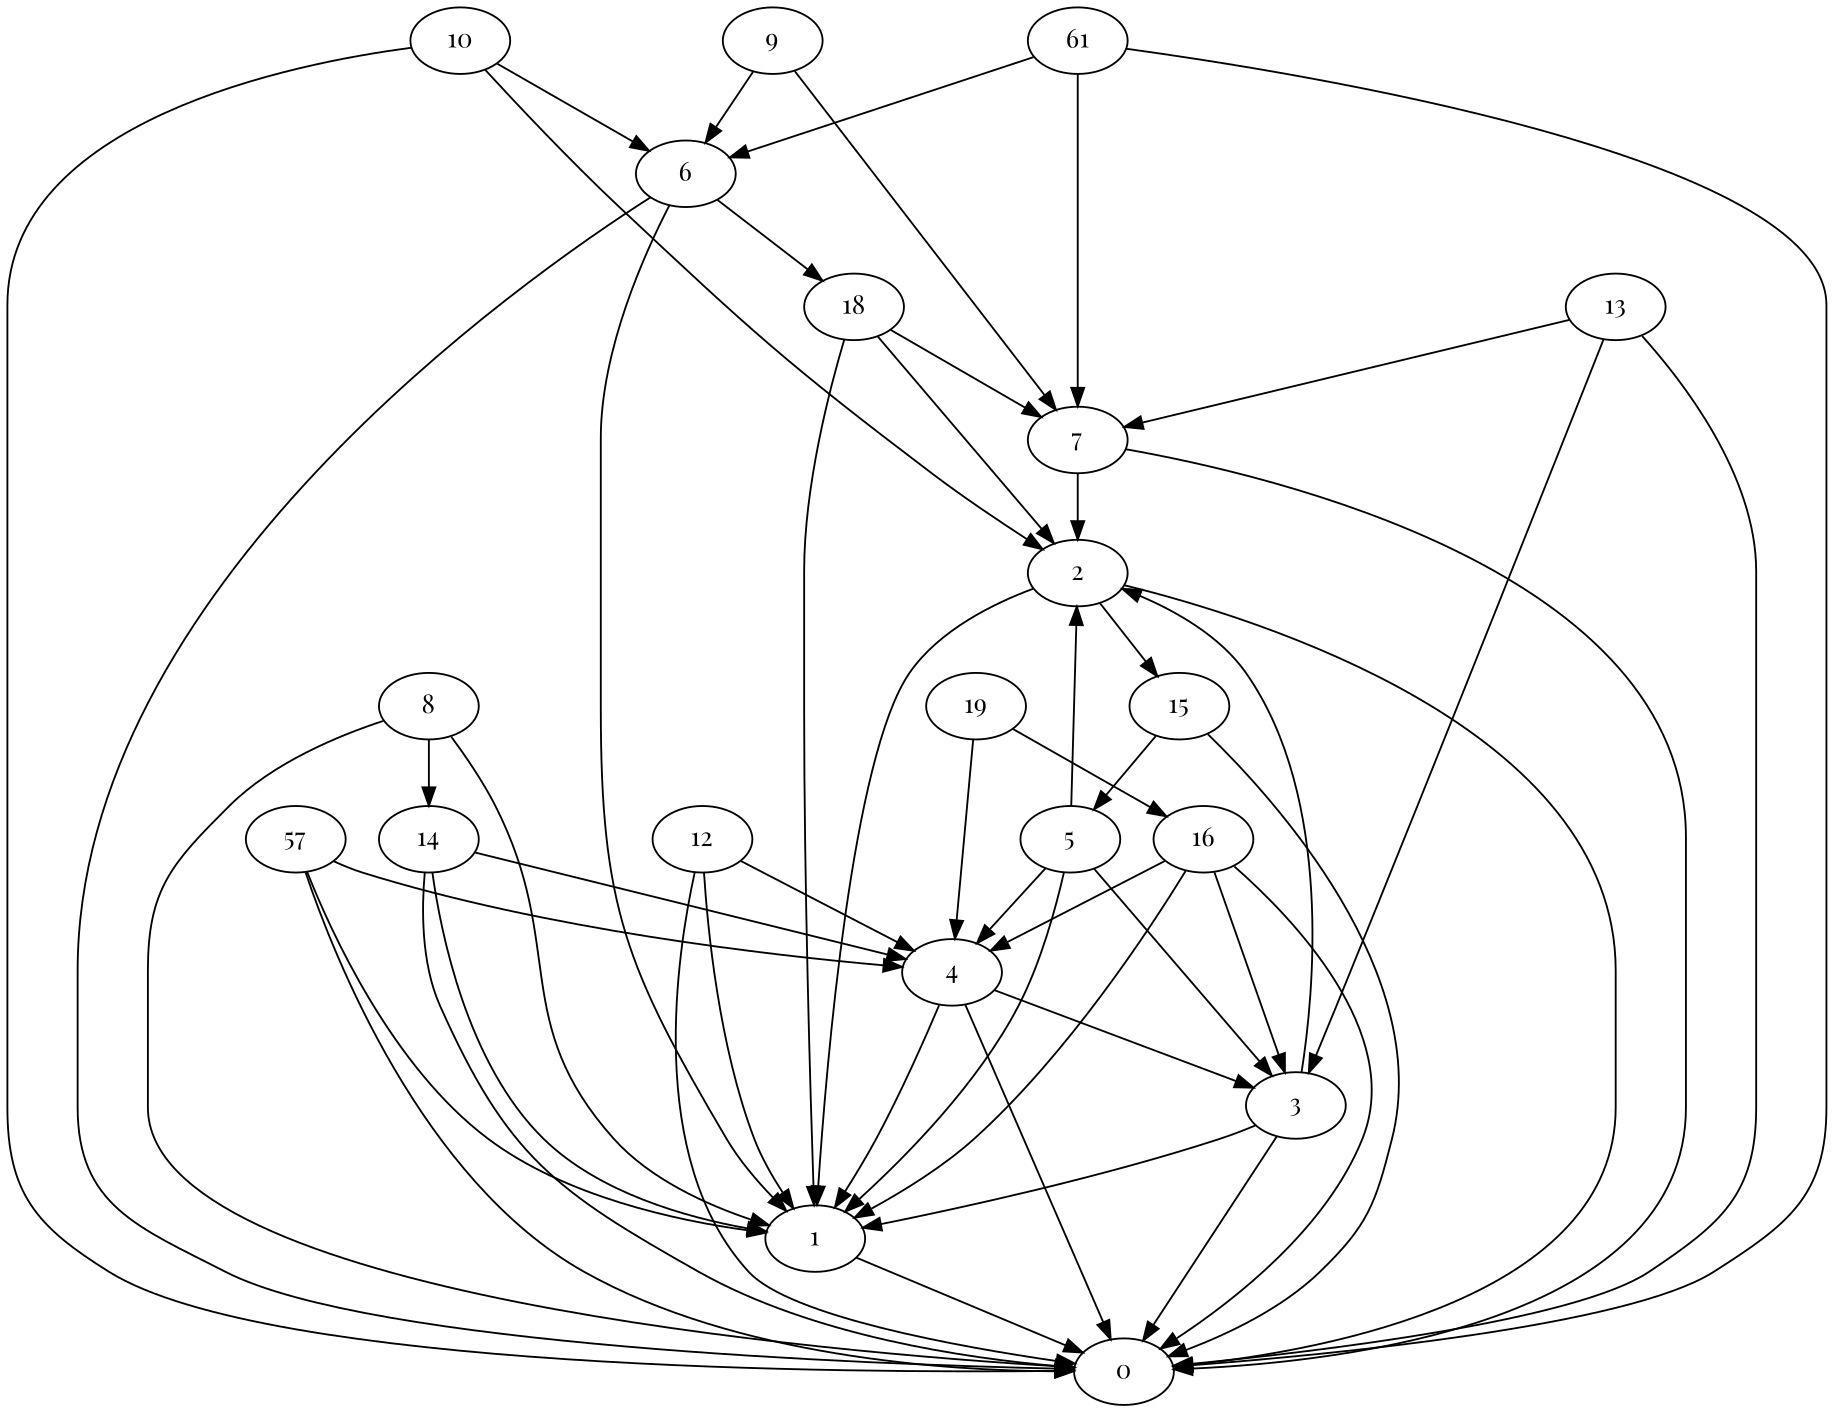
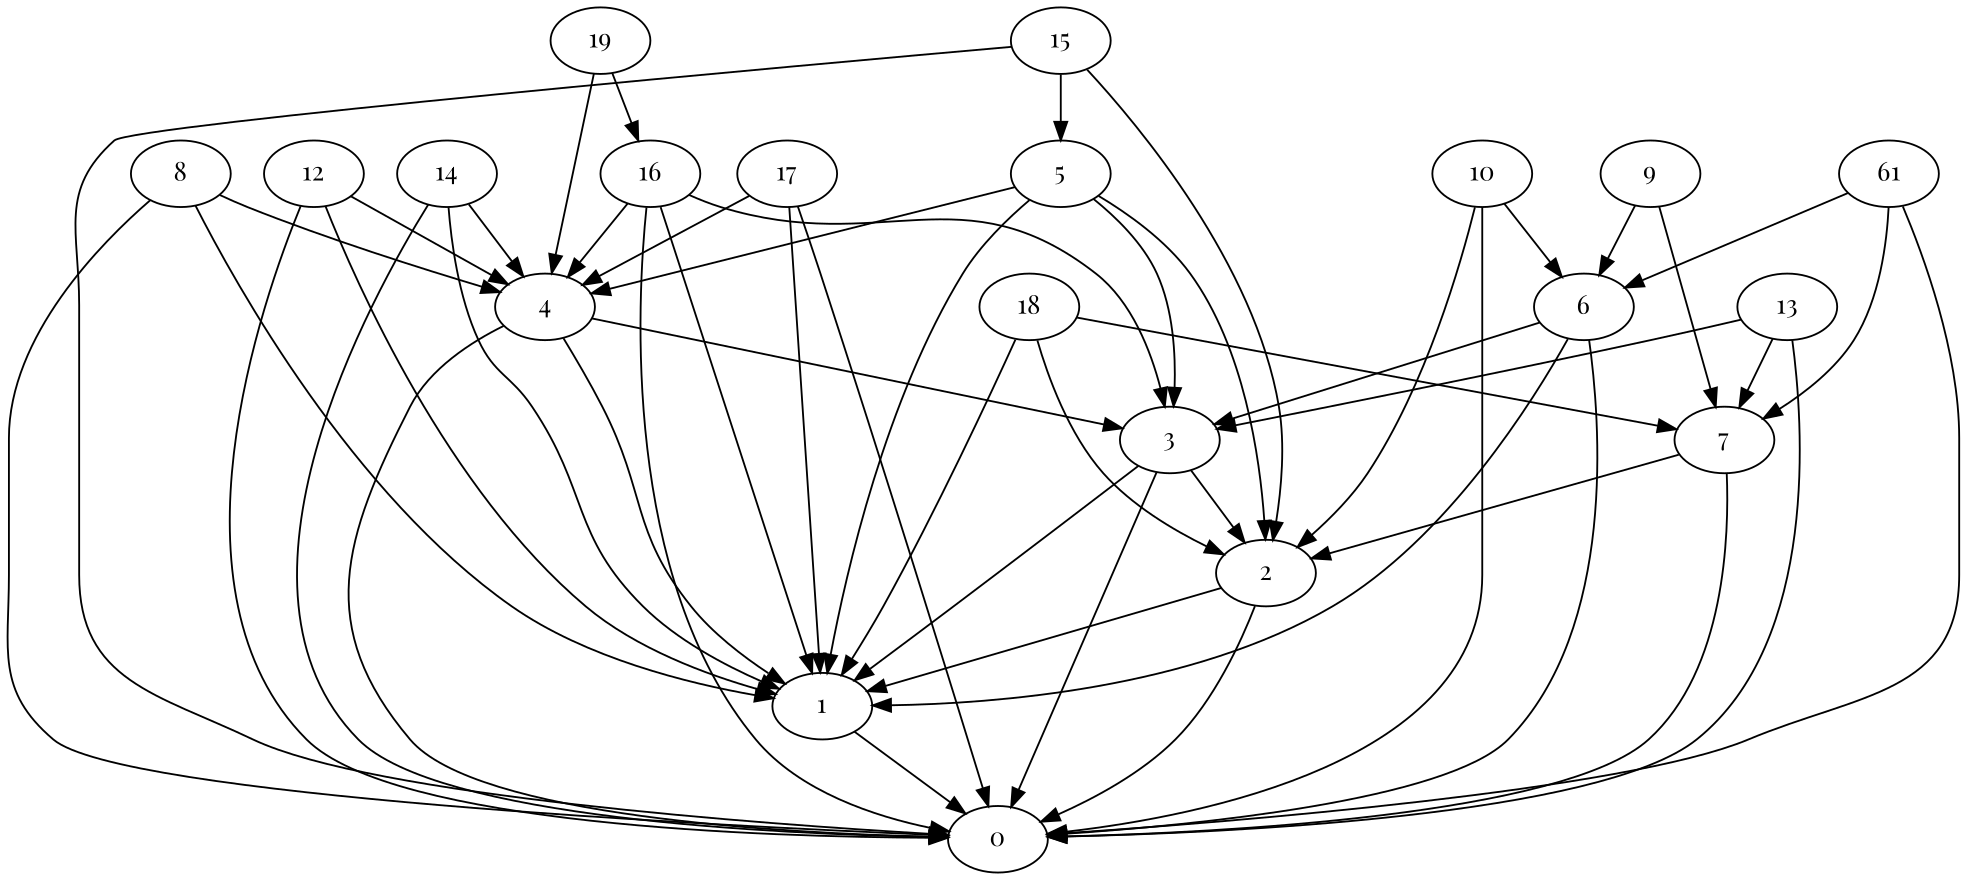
(762, 235) -> (1401, 366)
(1123, 632) -> (1233, 276)
(429, 764) -> (356, 247)
(296, 839) -> (787, 174)
